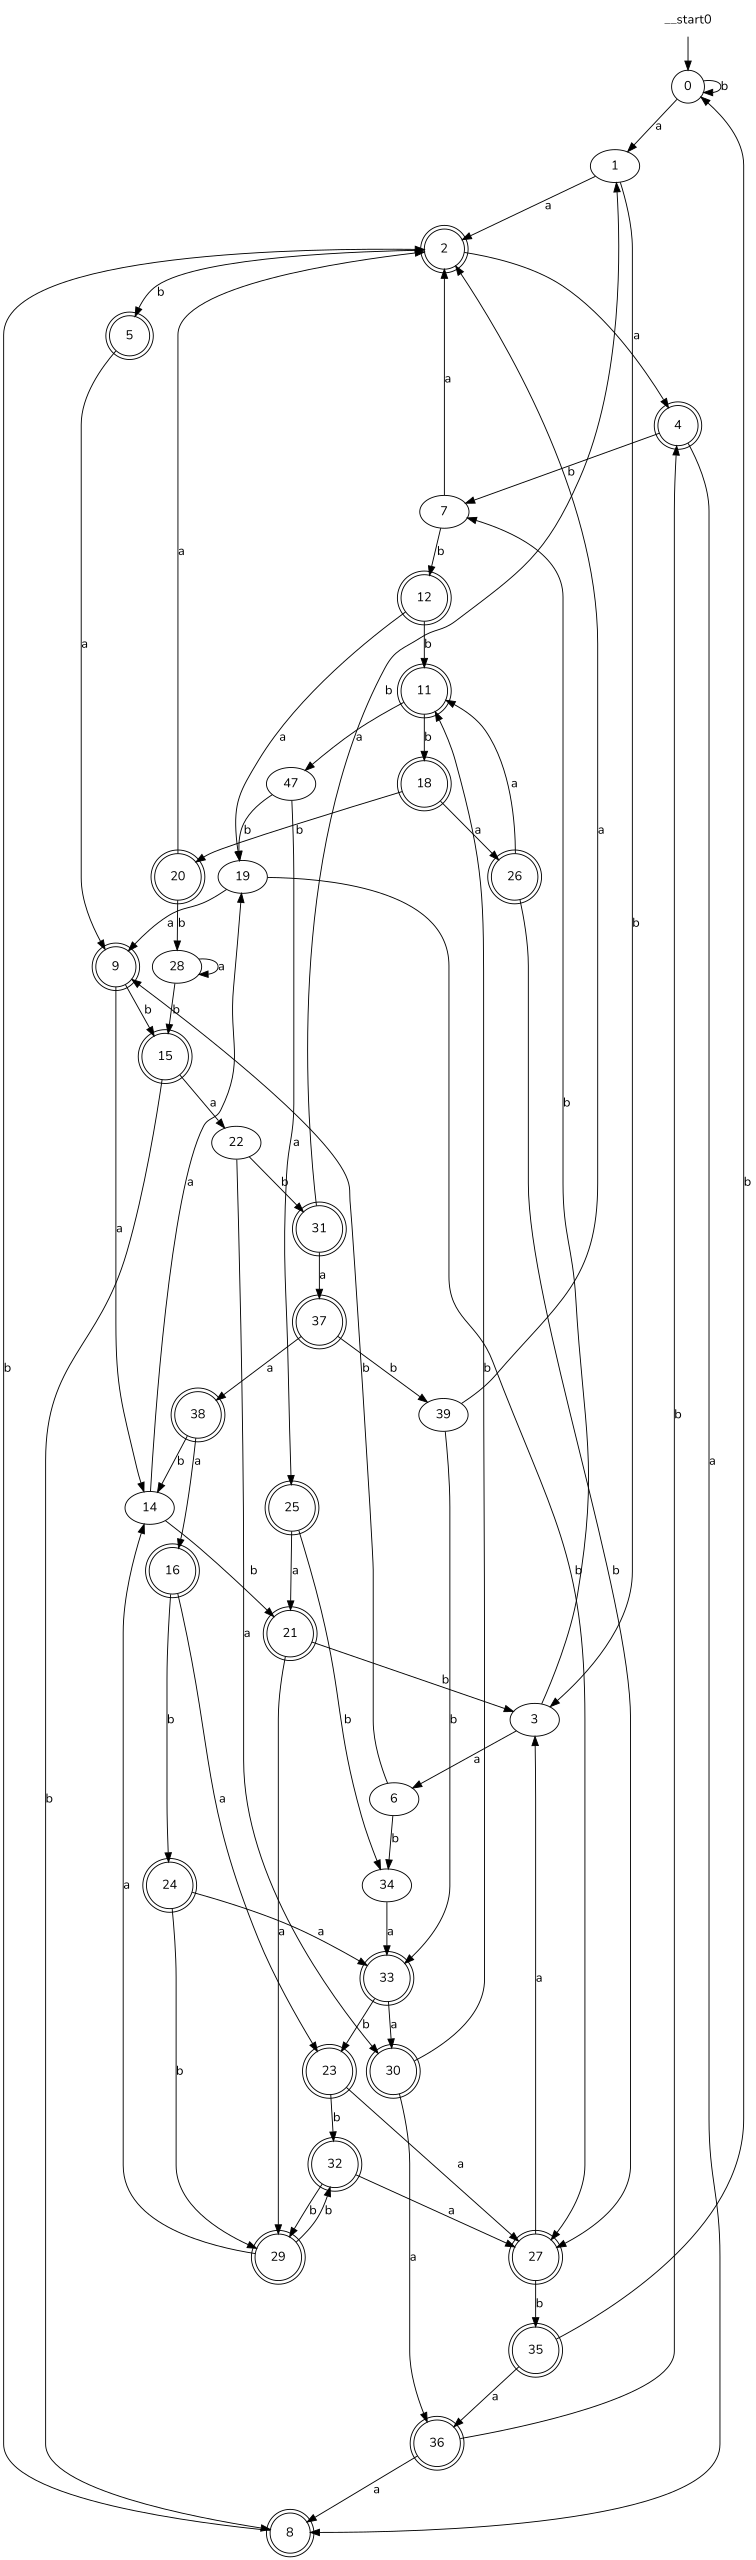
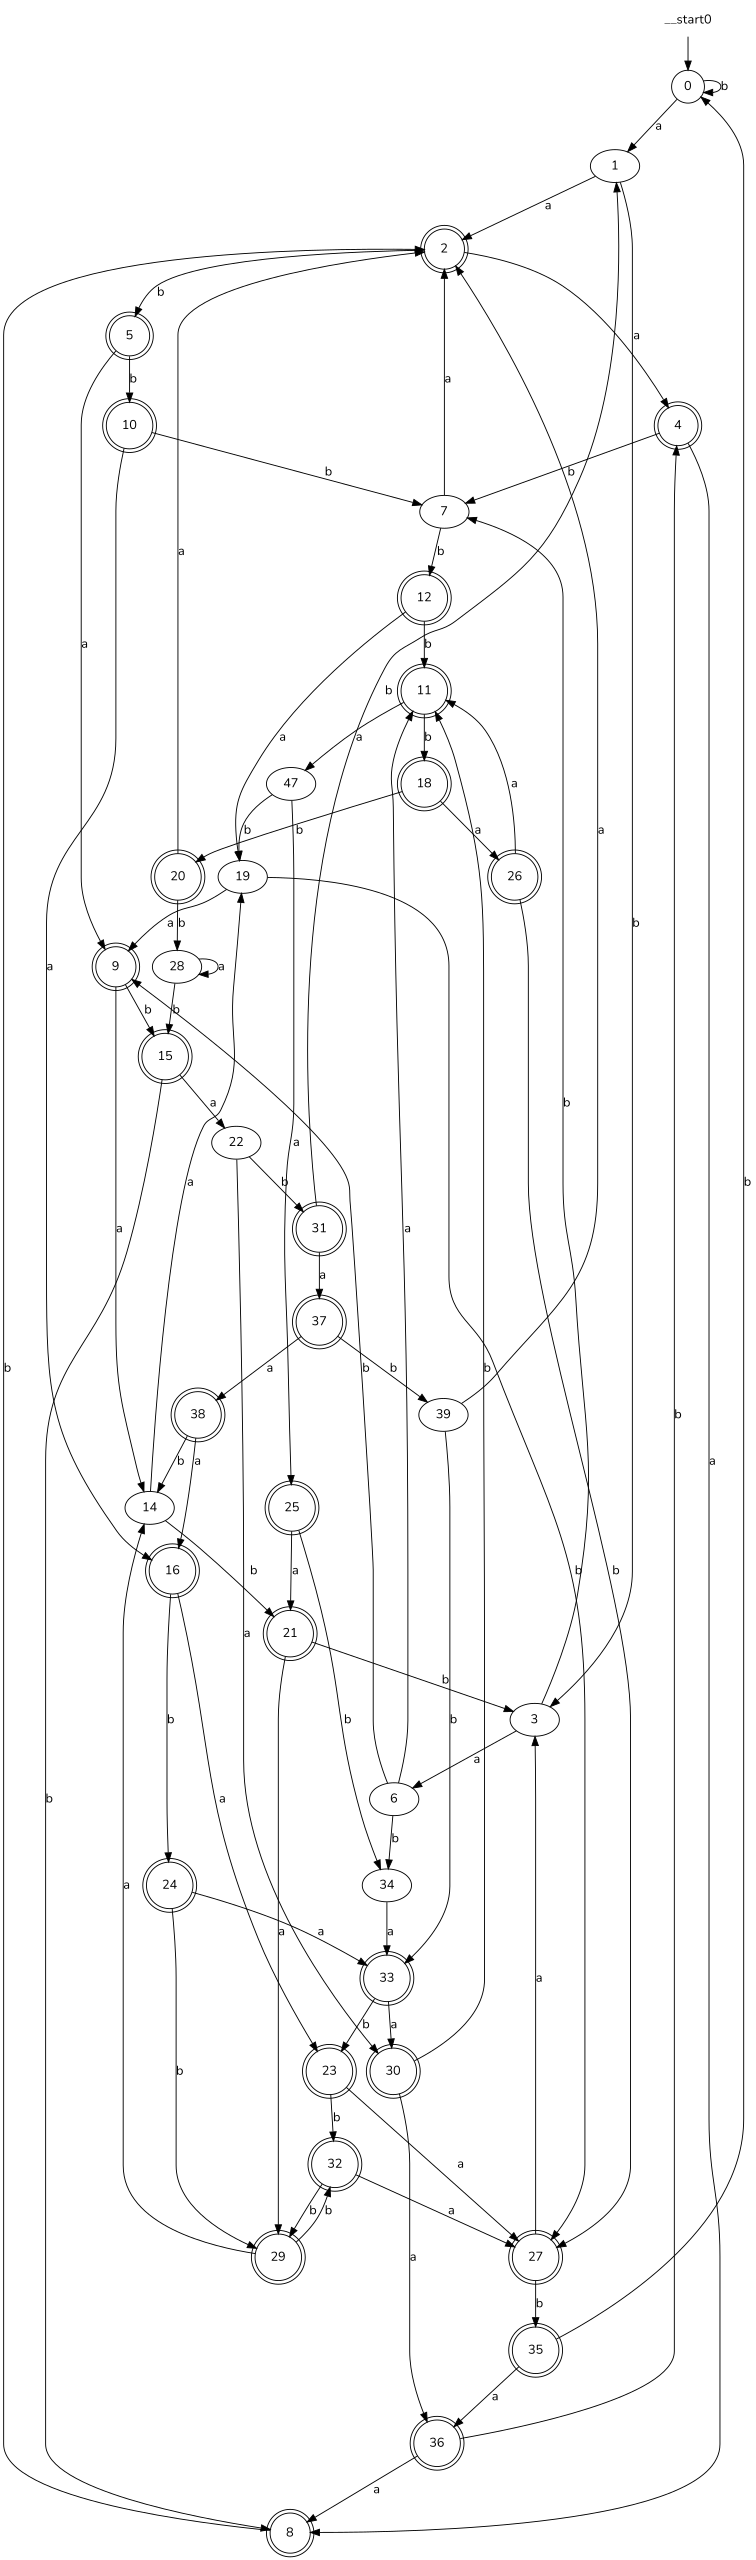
none -> (130, 426)
none -> (404, 1250)
